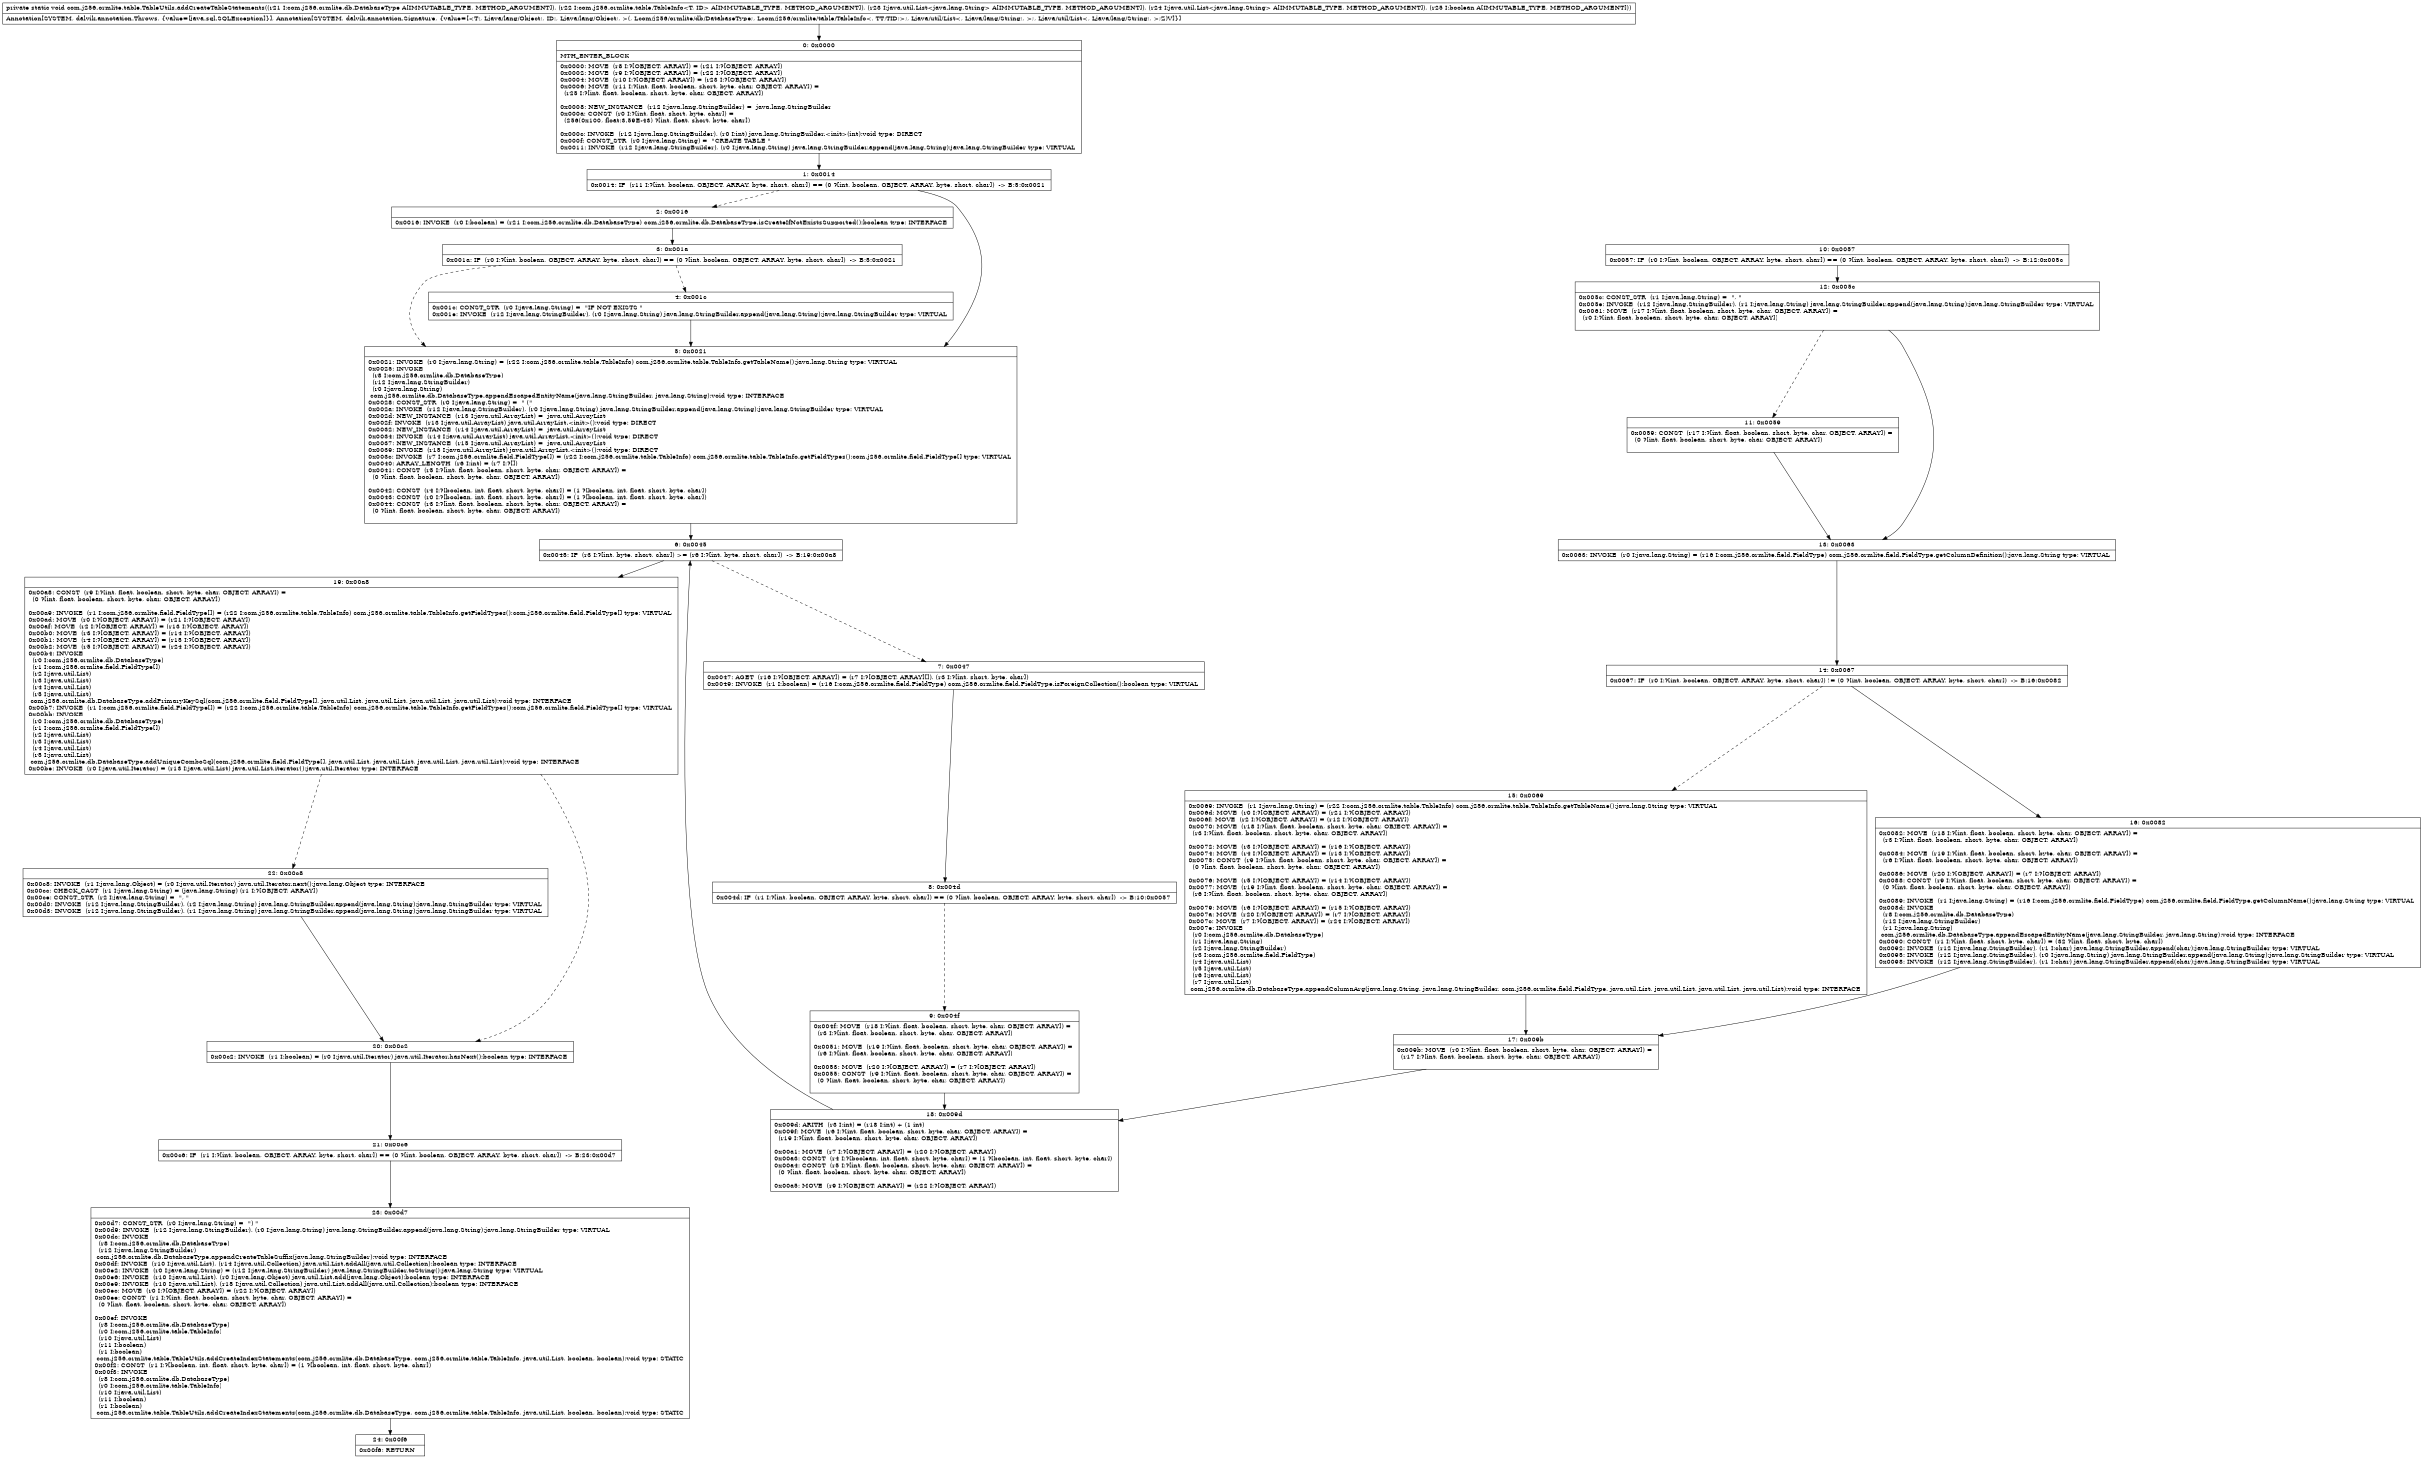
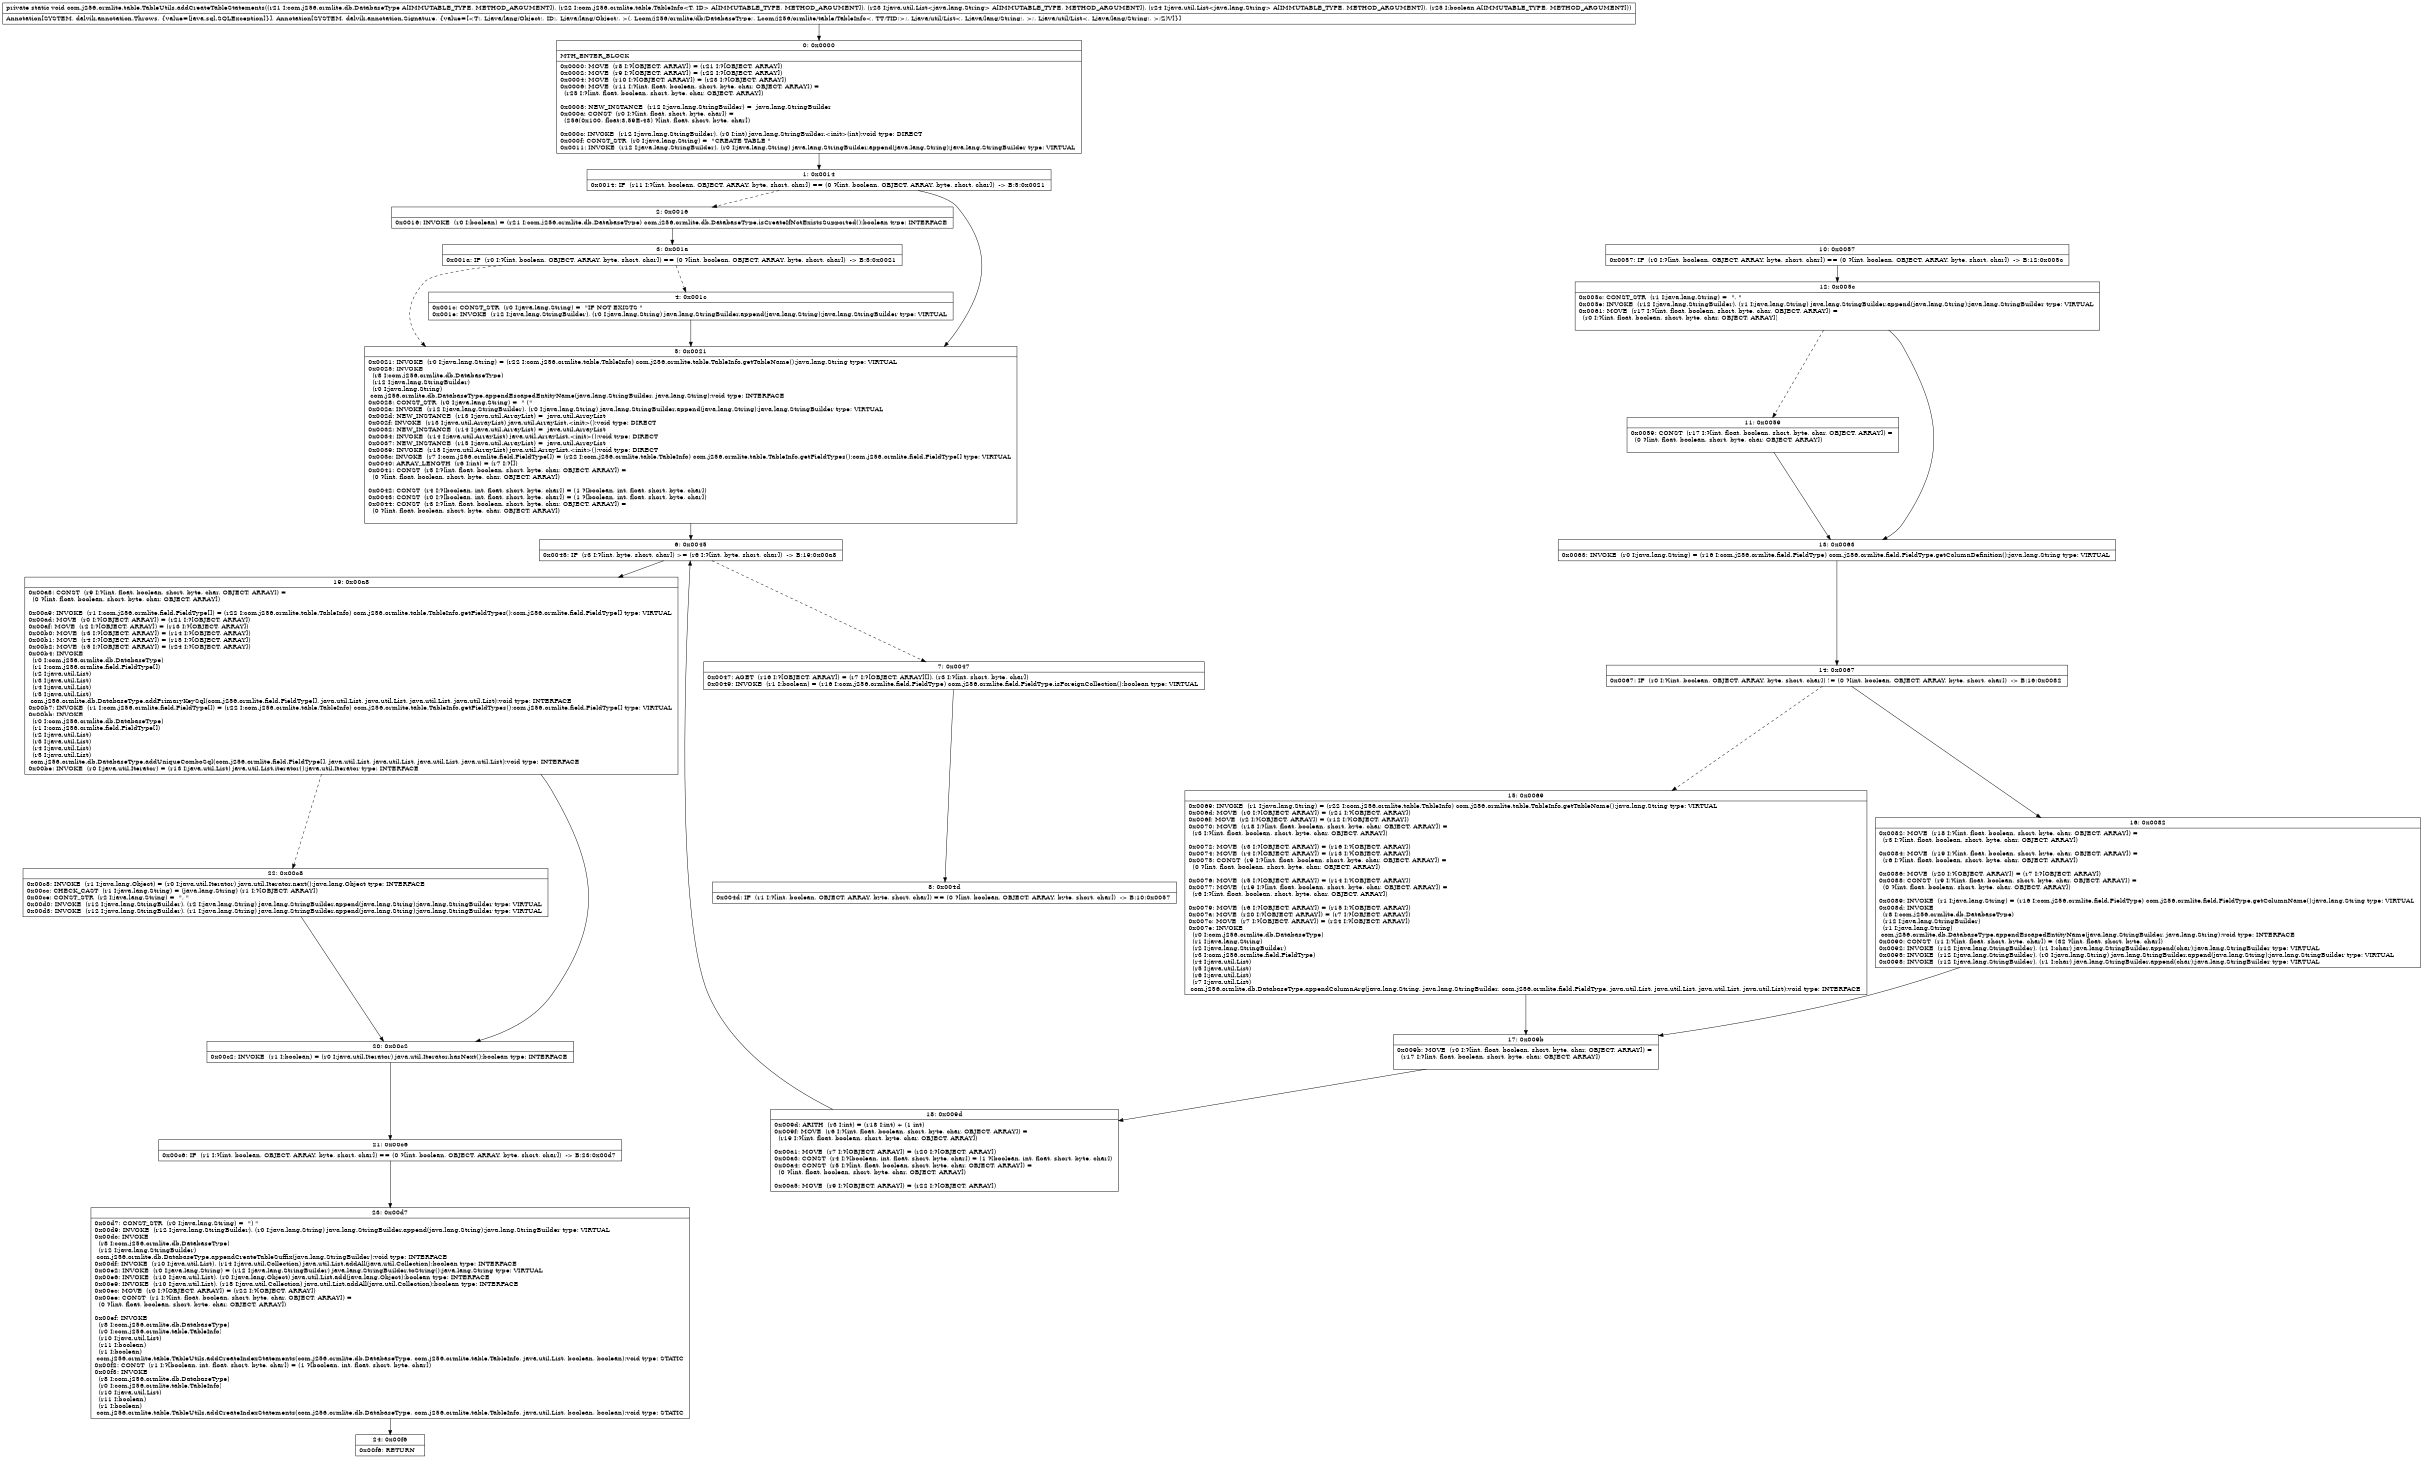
(585, 926) -> (585, 926)
(945, 1052) -> none
